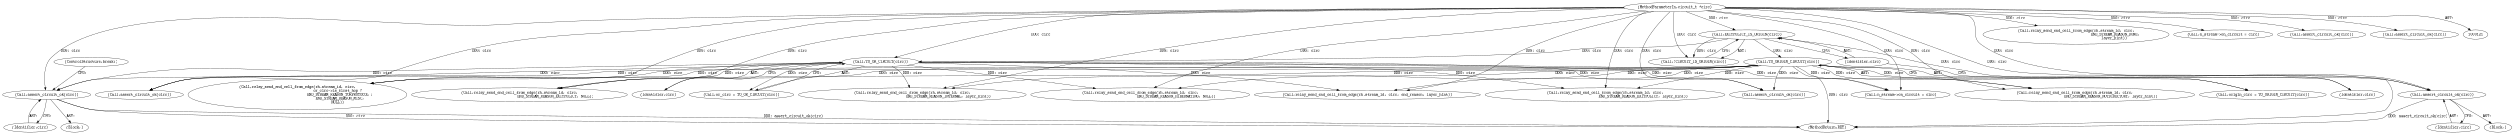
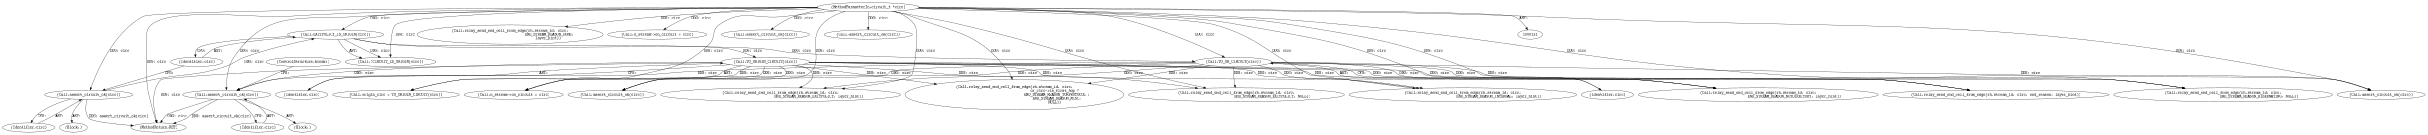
(1721, 49) -> none
(741, 95) -> none
